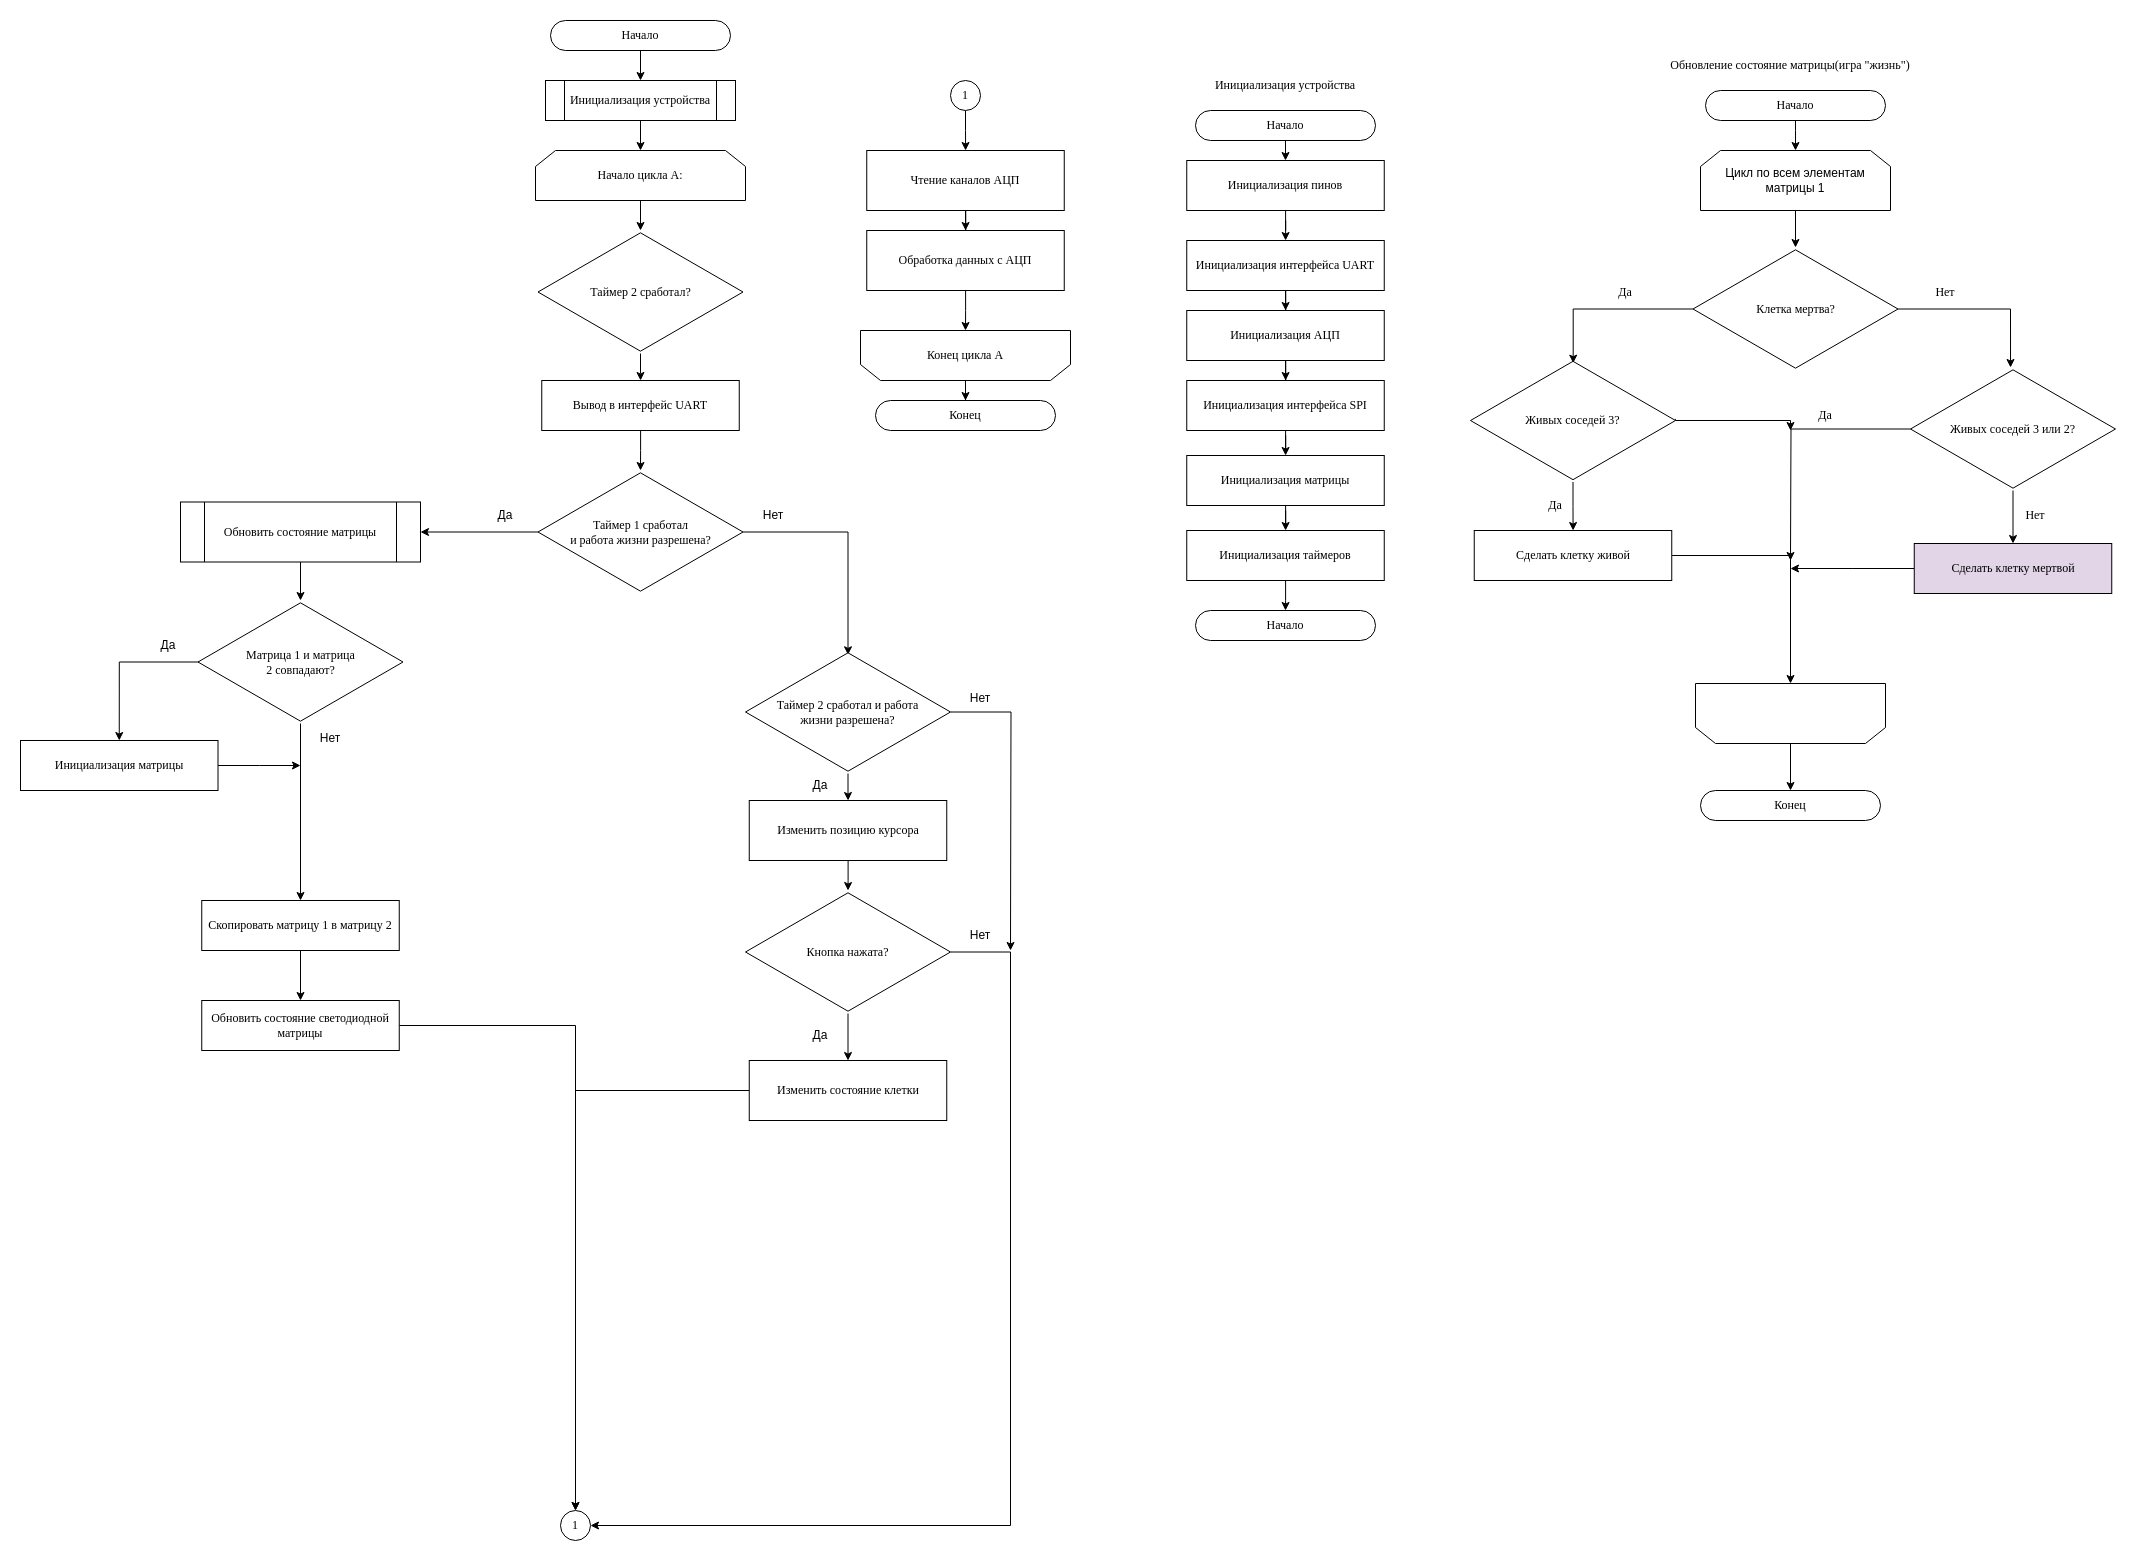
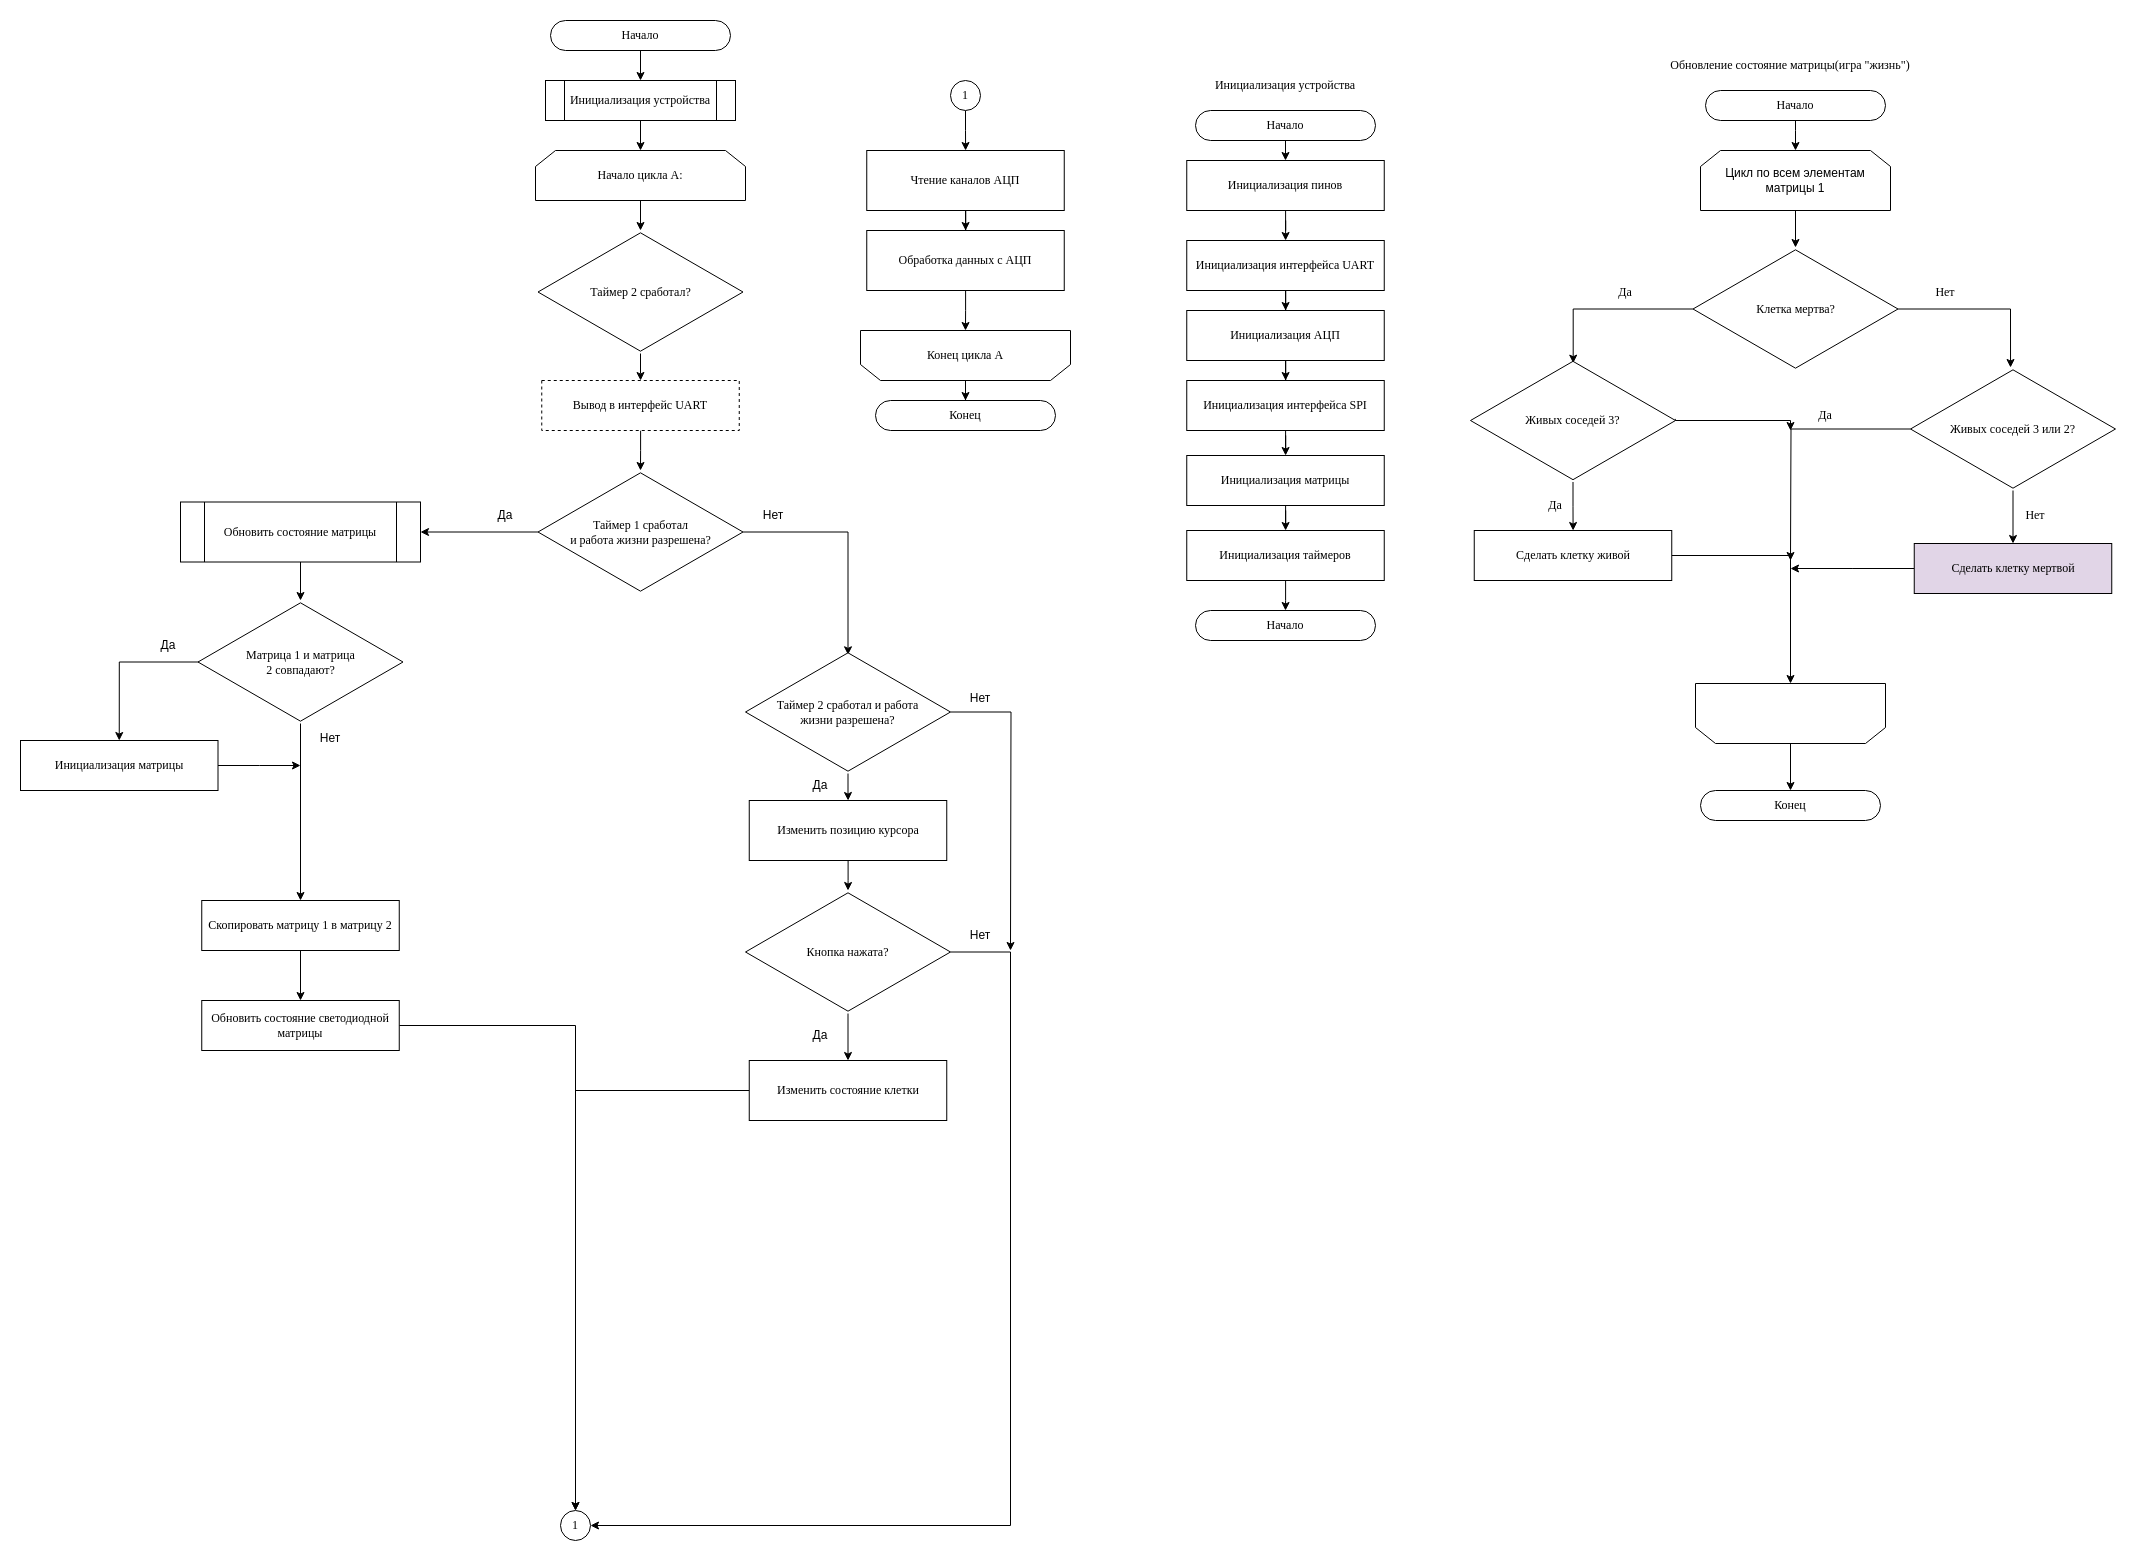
(641, 406) -> (641, 406)
